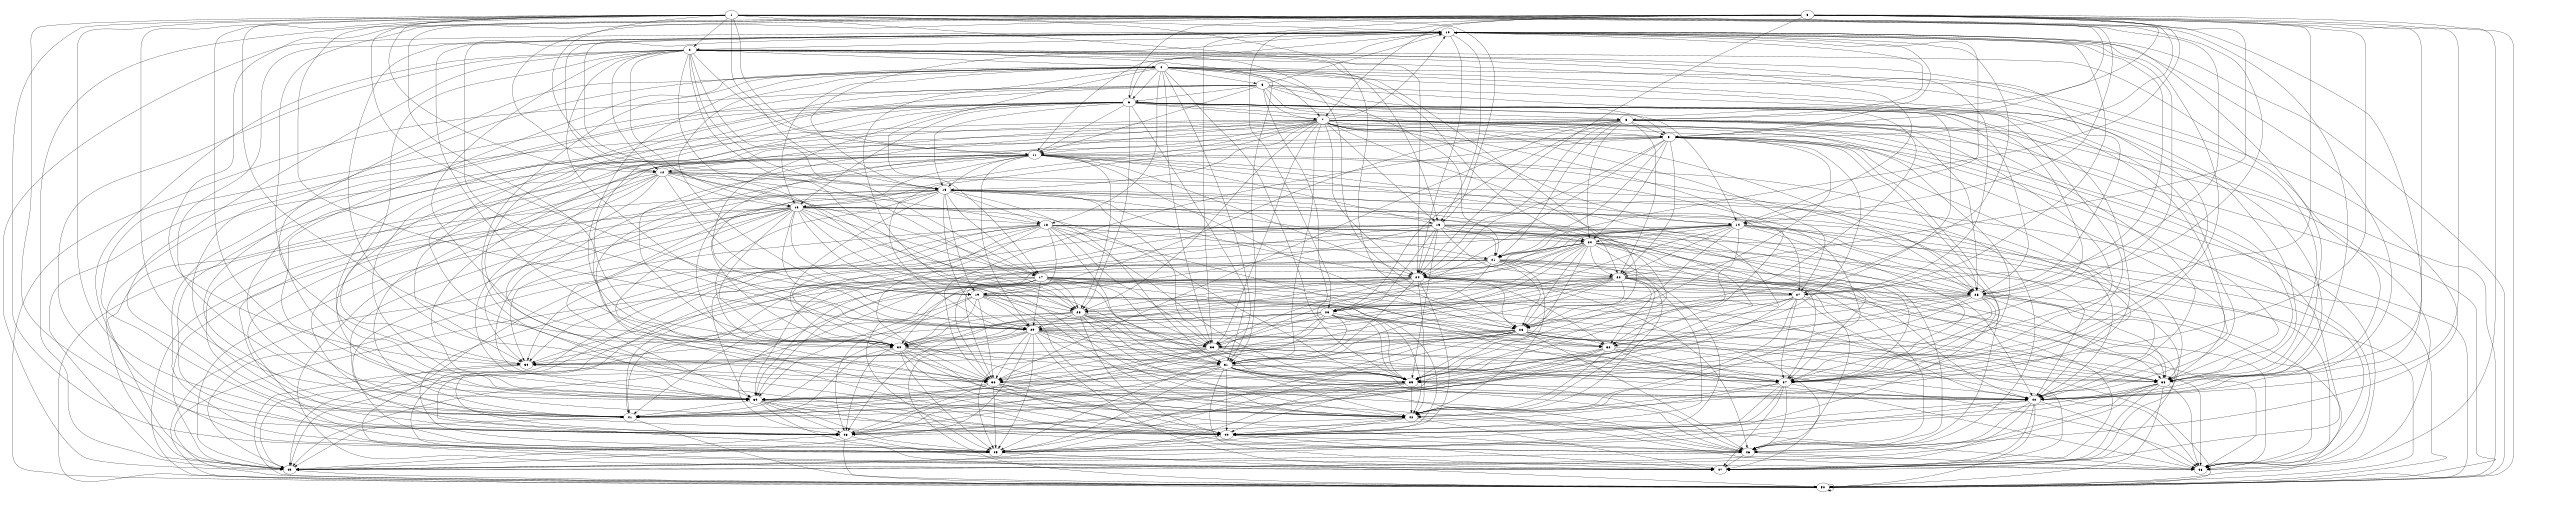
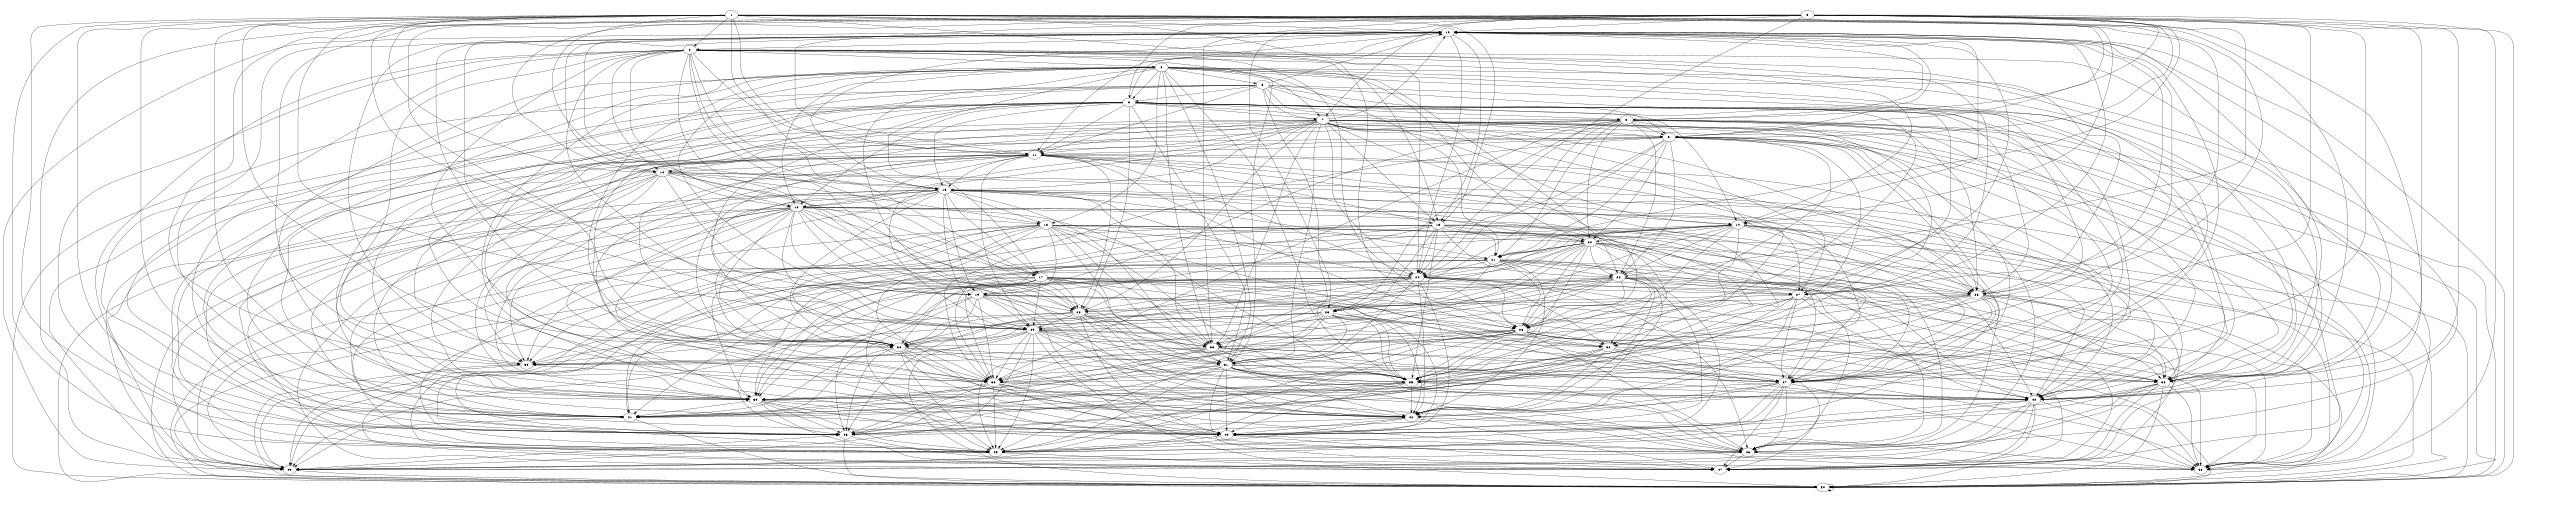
none -> (1629, 24)
none -> (1151, 25)
none -> (1873, 273)
none -> (1180, 405)
